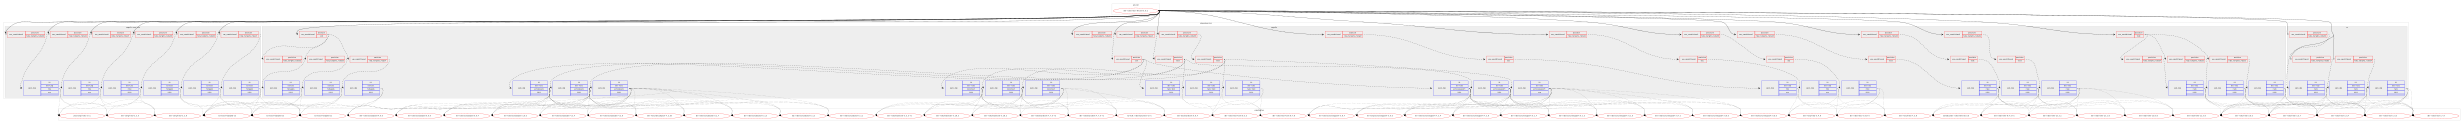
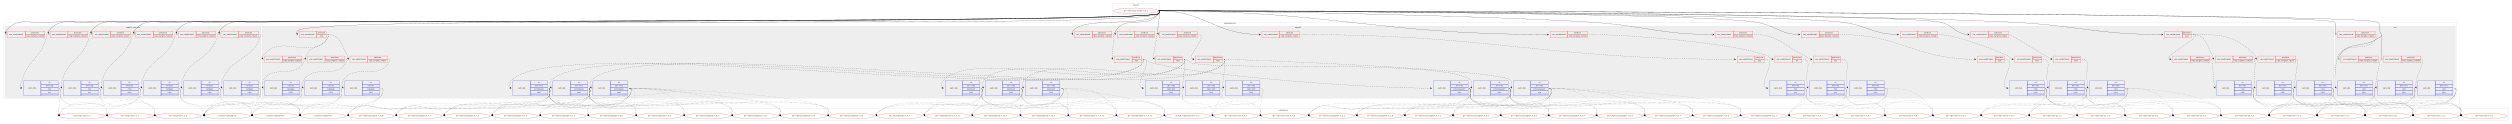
none -> (1812, 116)
(1956, 116) -> (2244, 116)
